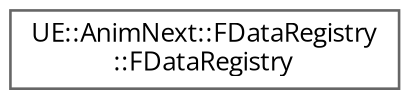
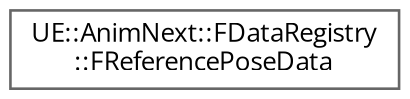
(205, 50) -> (205, 50)
